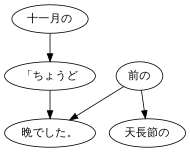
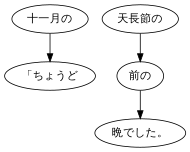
(143, 100) -> (140, 44)
(50, 101) -> none
